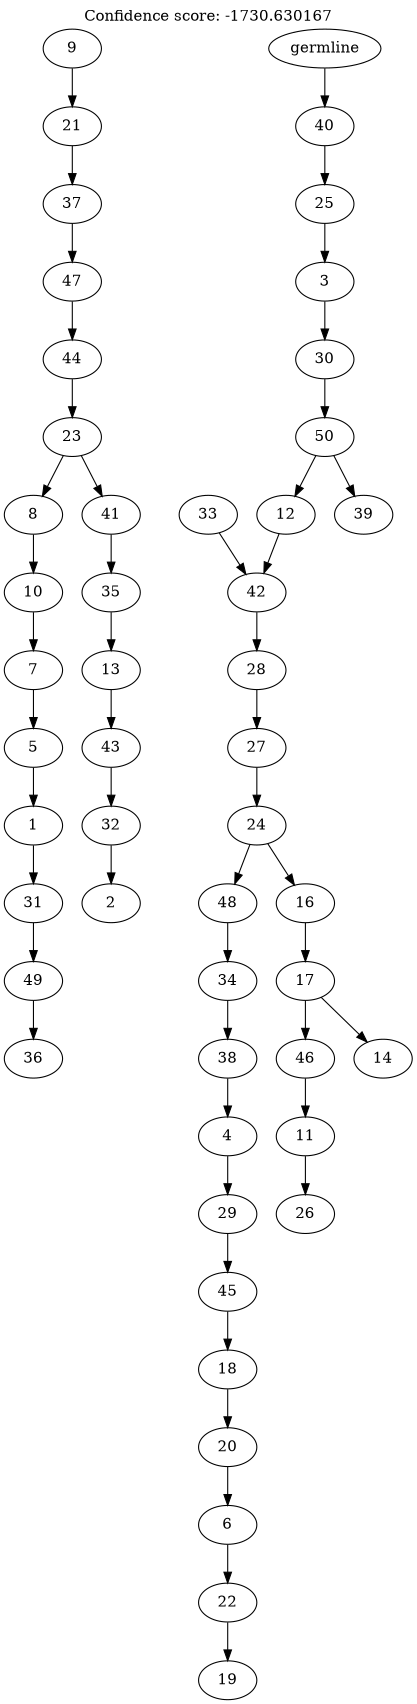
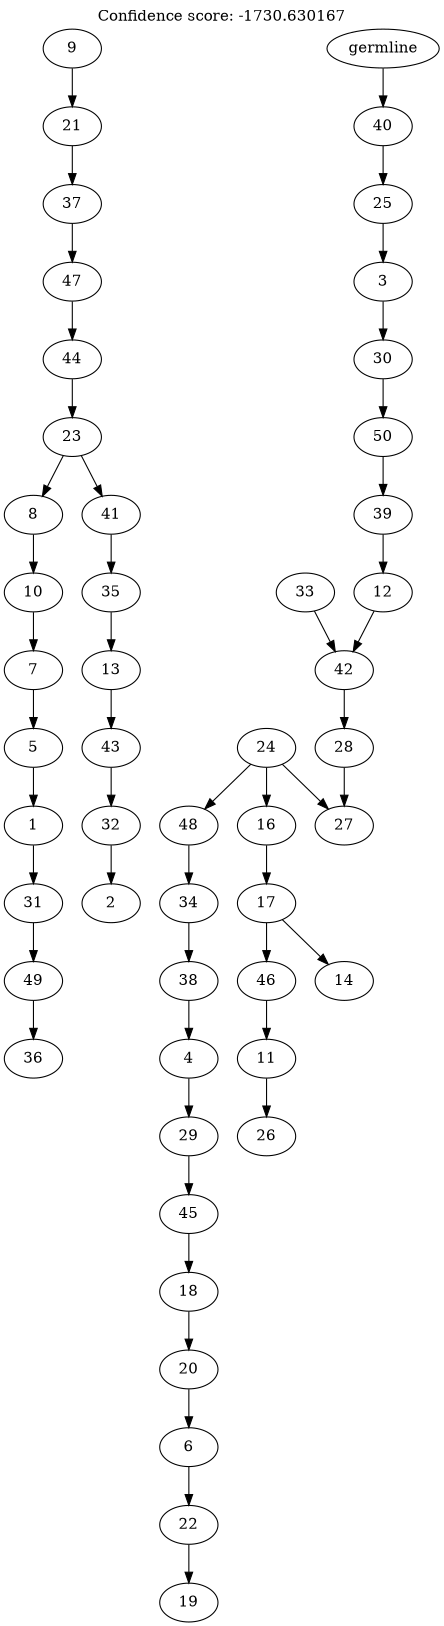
(308, 471) -> (383, 548)
(257, 781) -> (301, 783)
